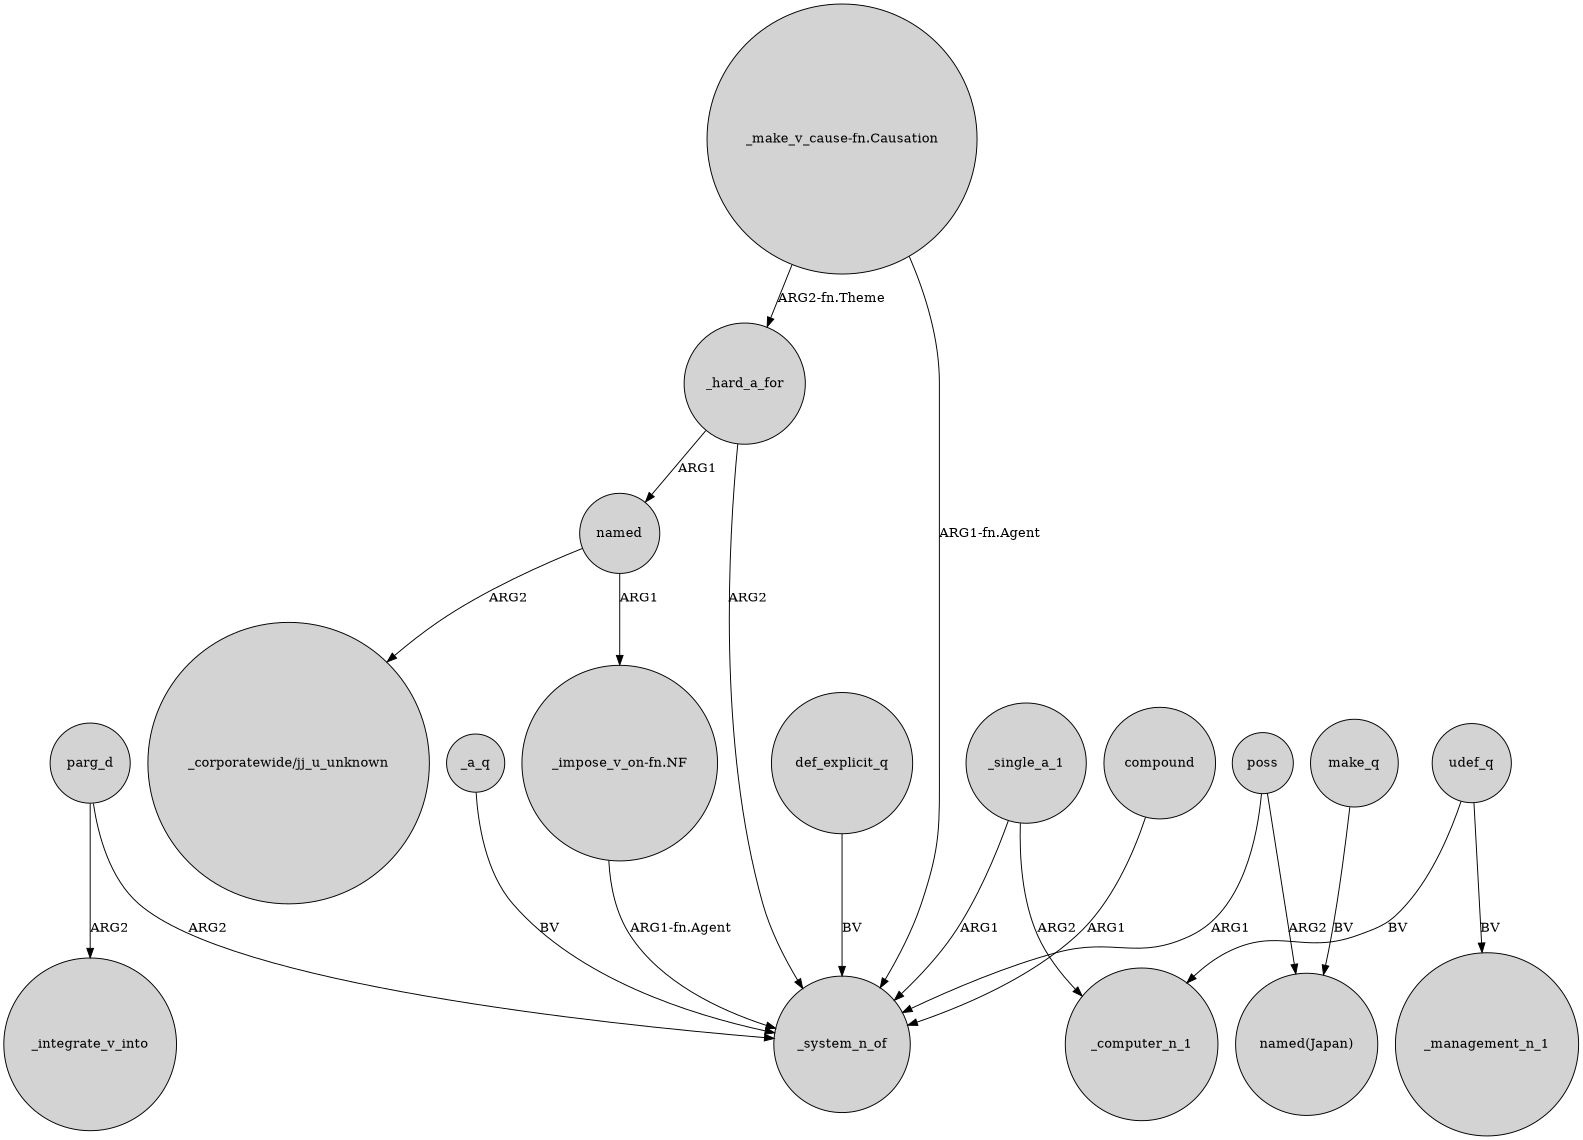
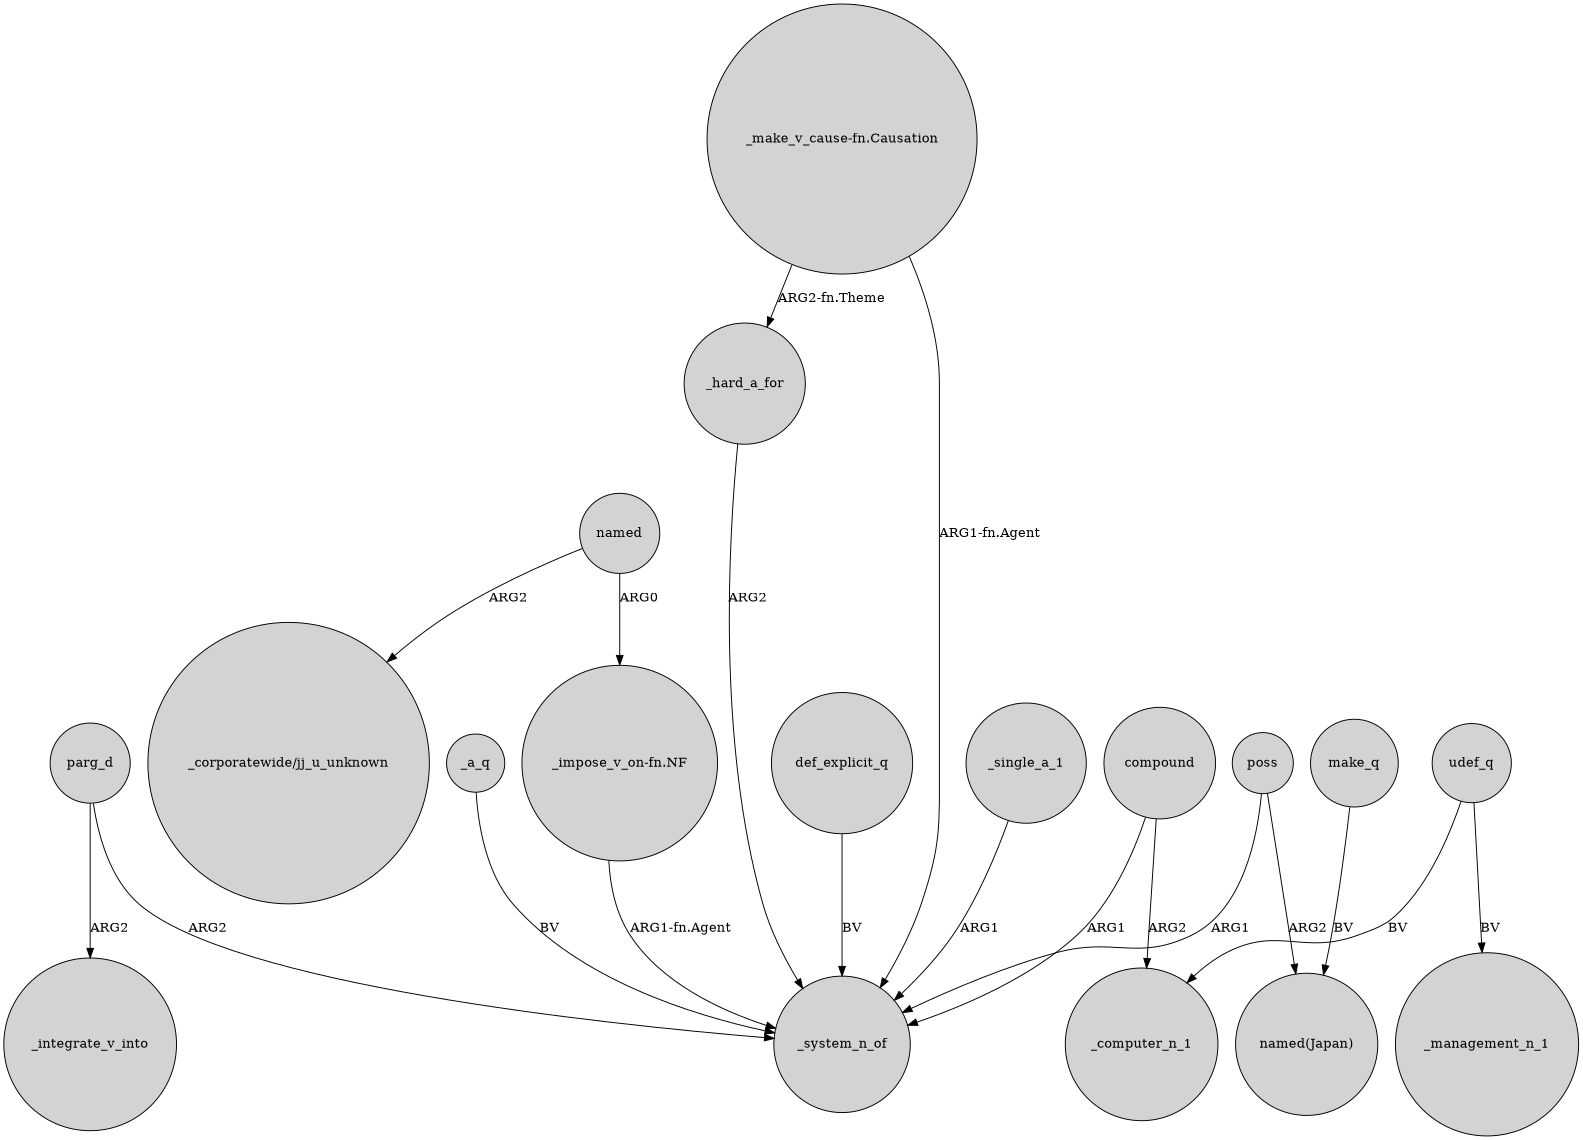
(679, 462) -> none
(639, 598) -> (639, 598)
(1030, 912) -> (1152, 889)
